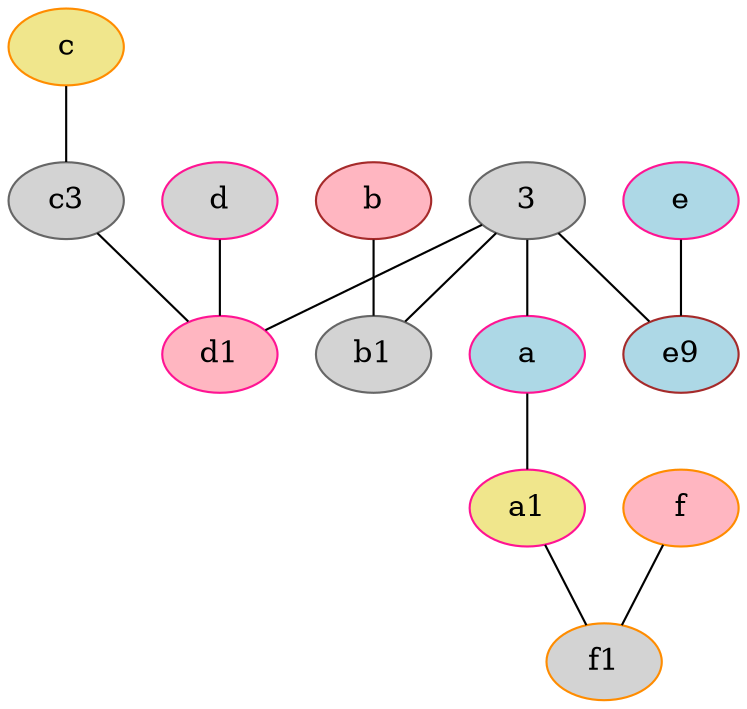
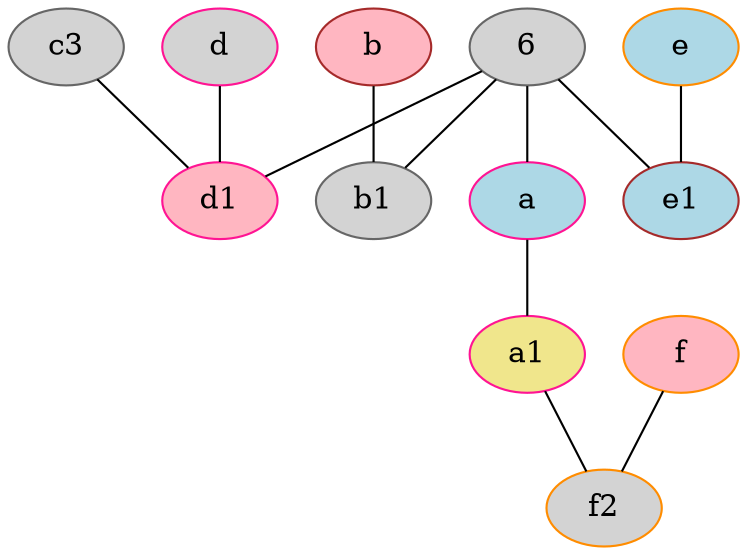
(66, 47) -> none
(527, 201) -> (527, 47)
(681, 201) -> (681, 47)
(681, 354) -> (681, 201)
(604, 662) -> (604, 508)
